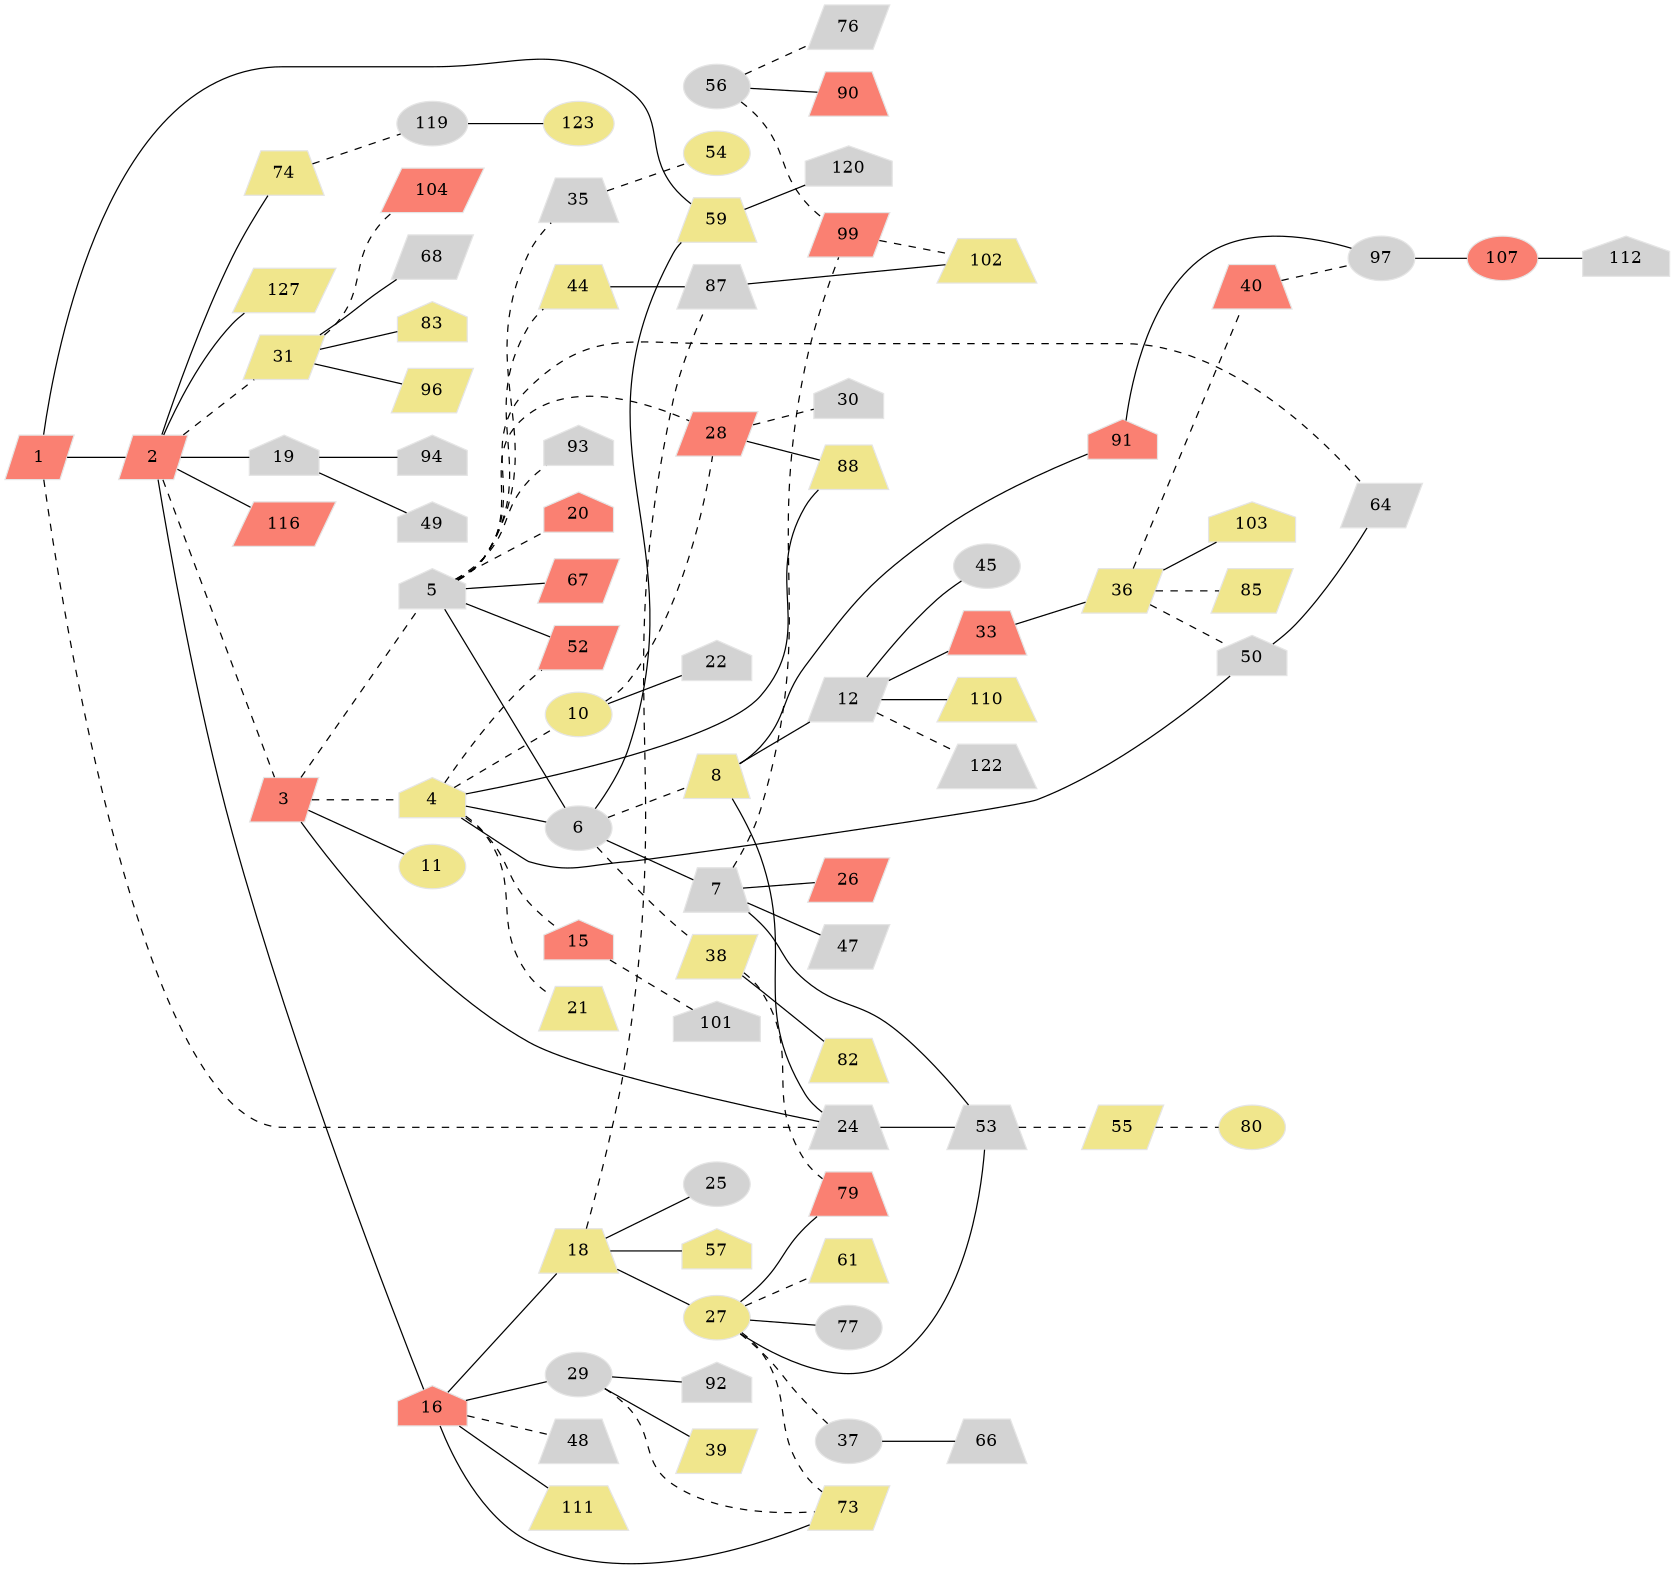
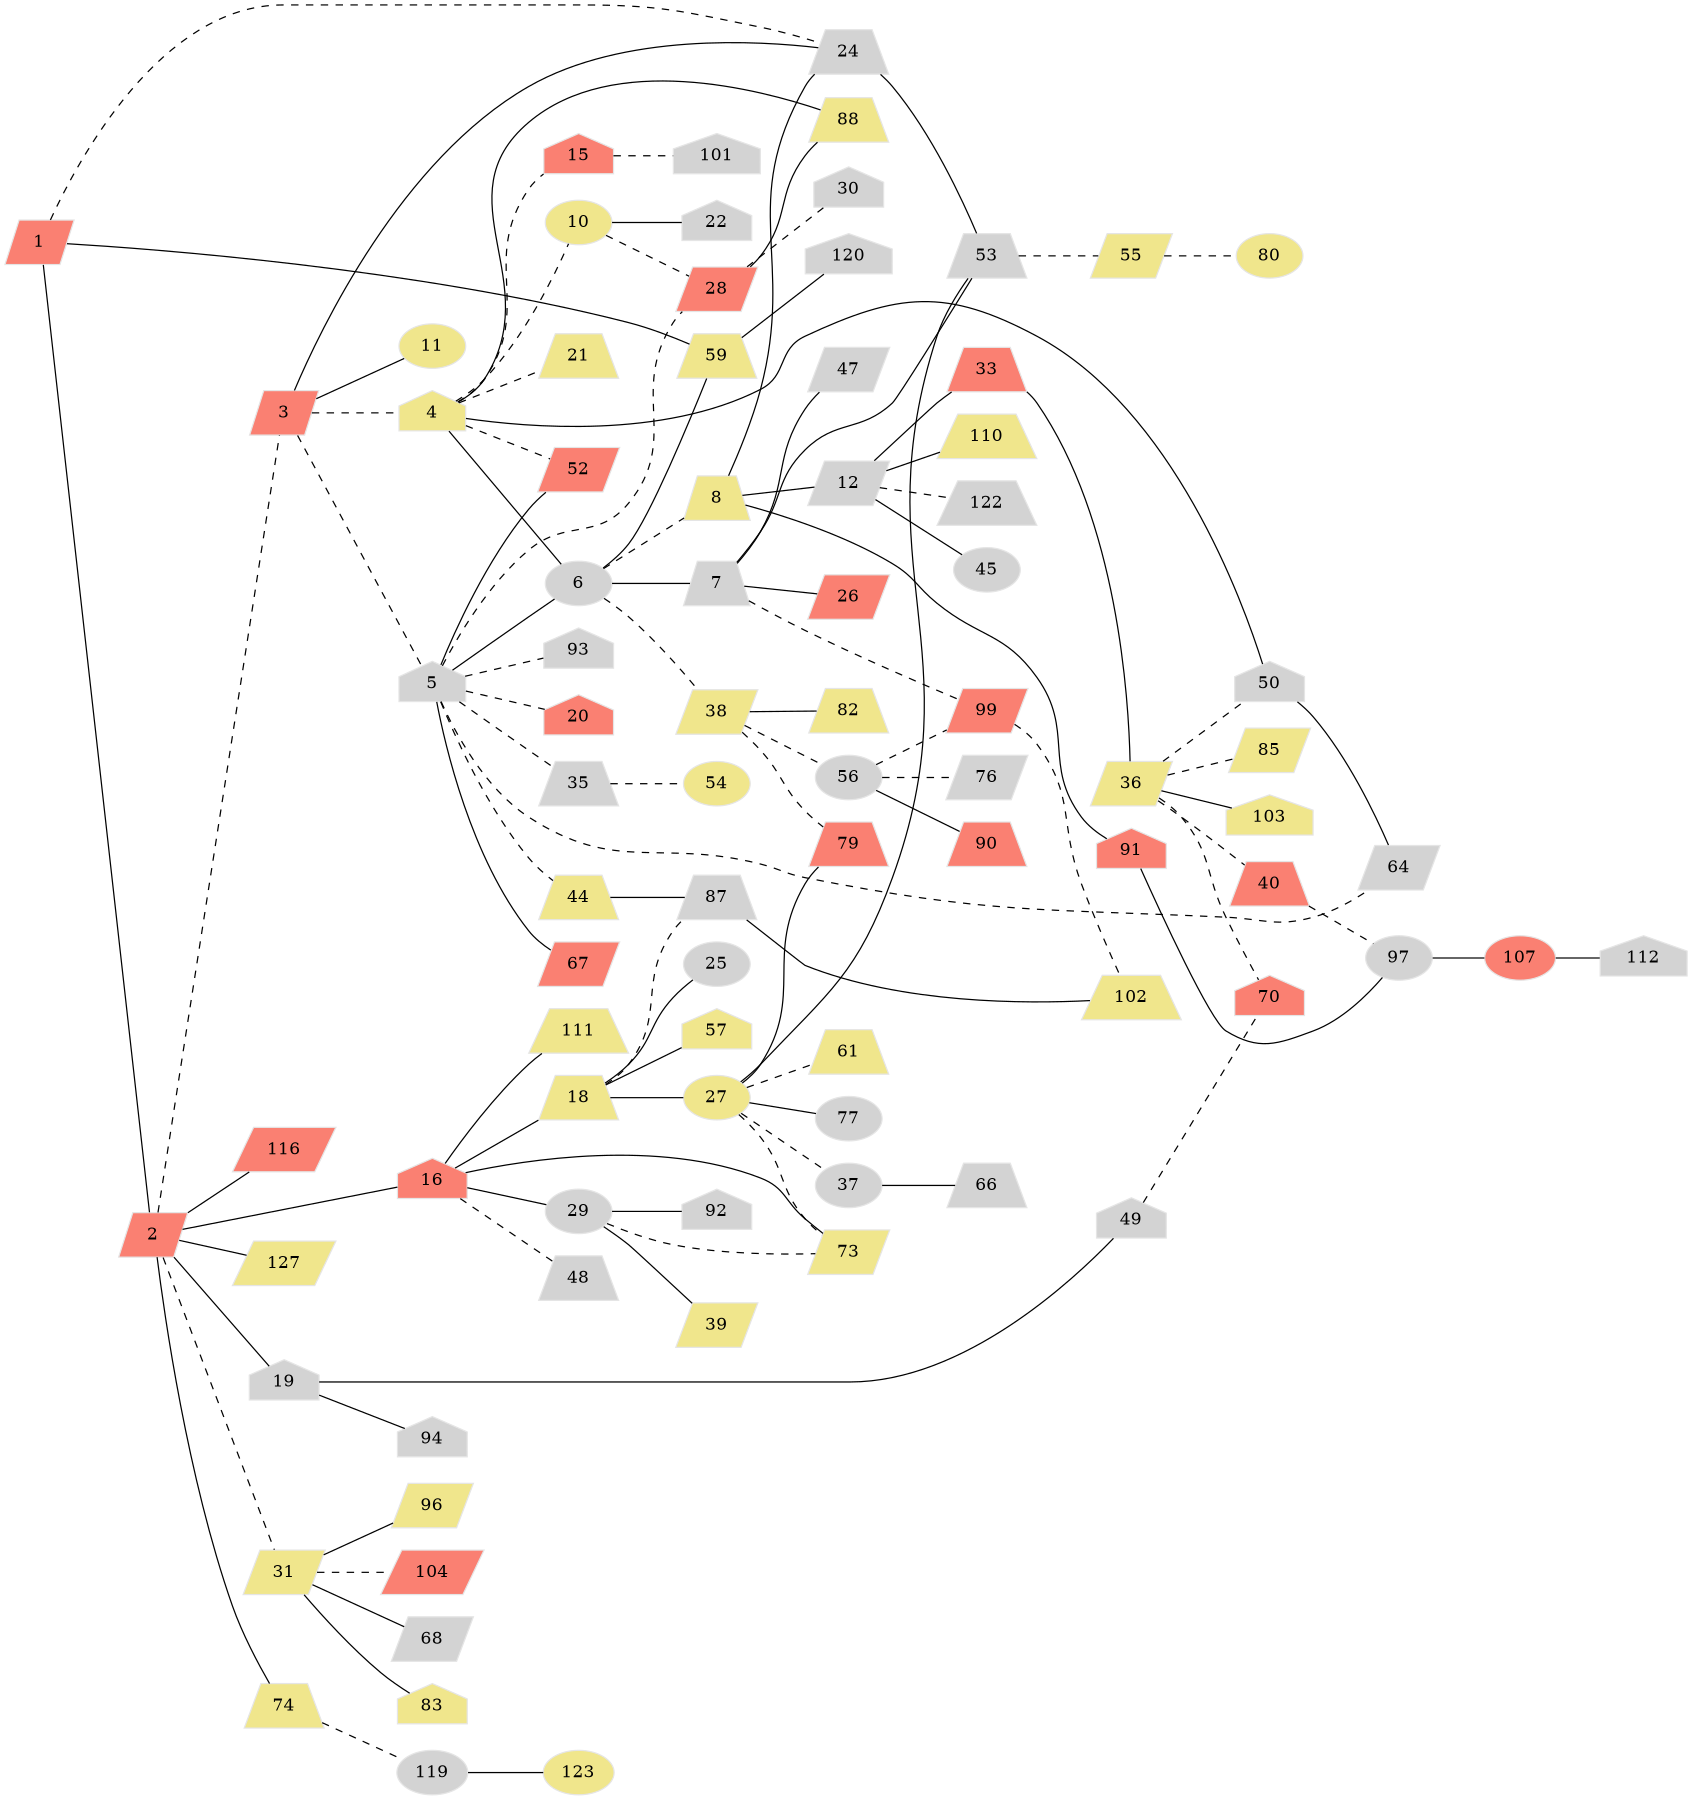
none -> (783, 745)
none -> (1270, 998)
